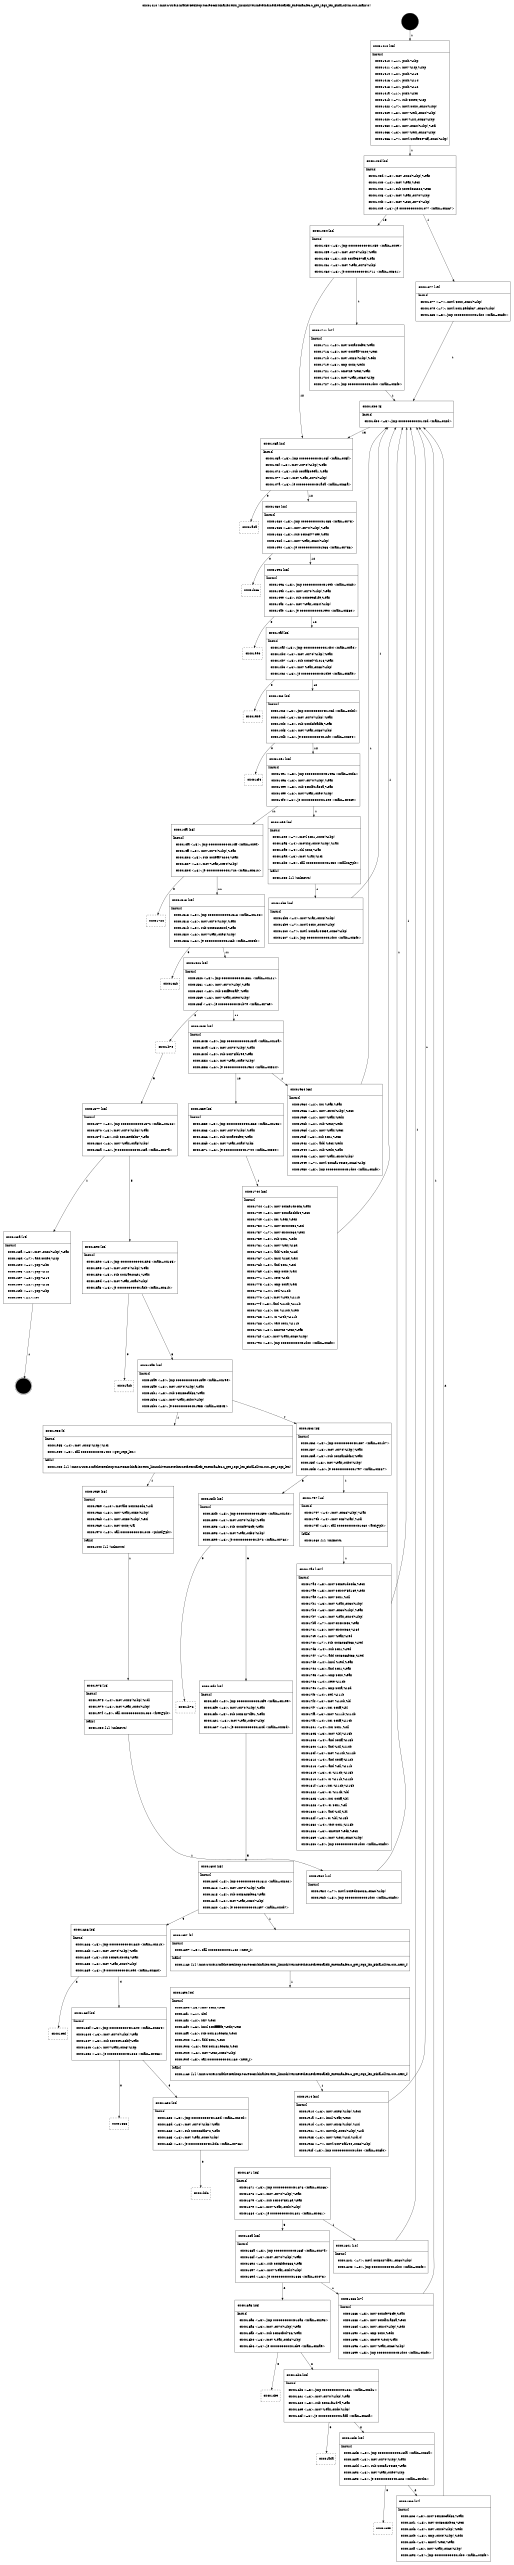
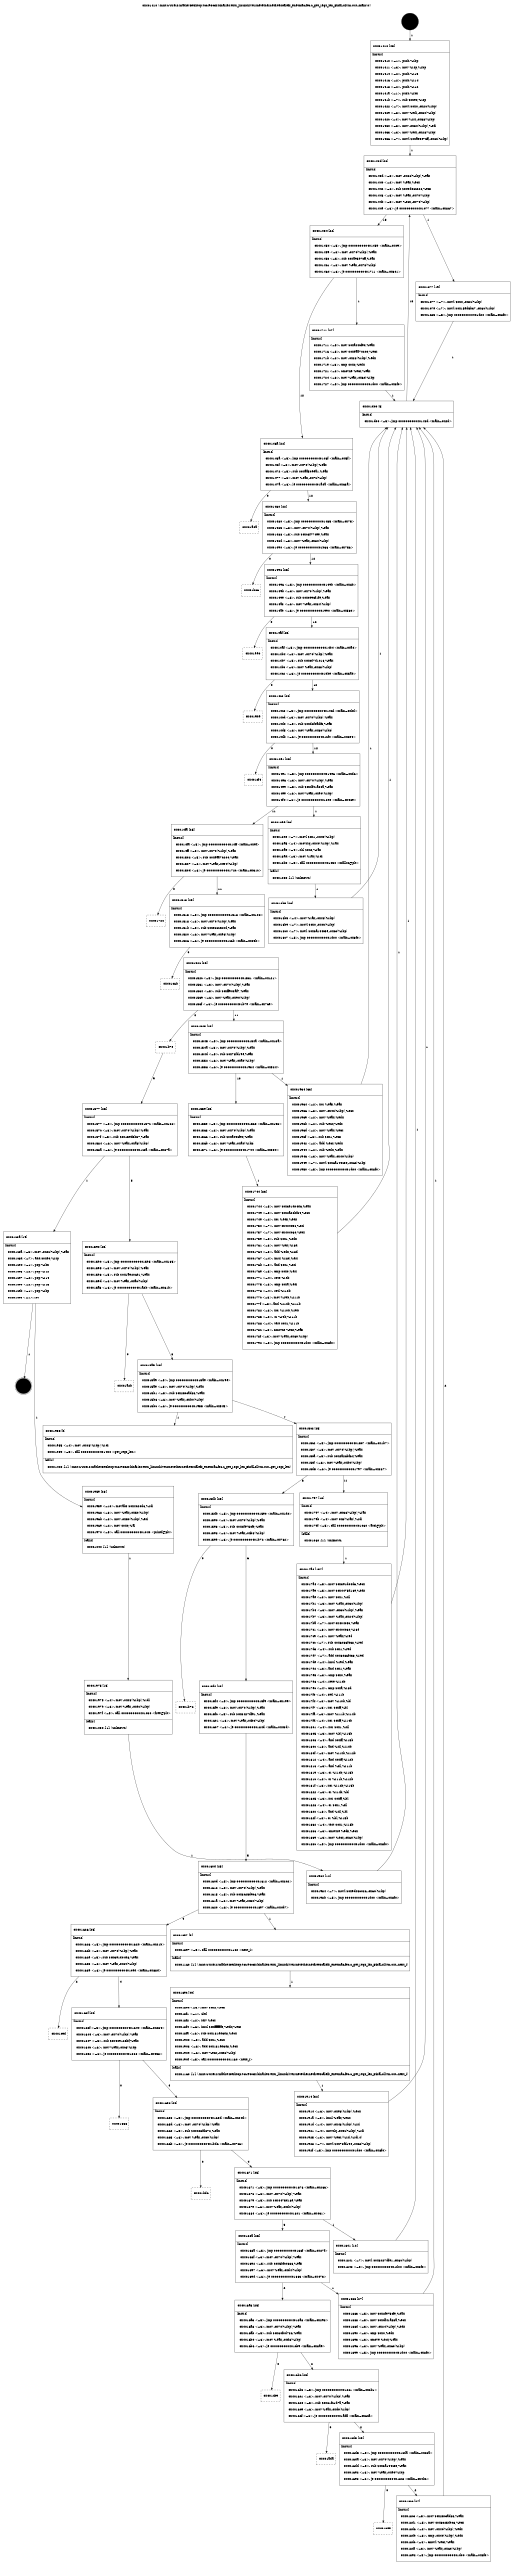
(360, 432) -> (408, 309)
(224, 952) -> none
(151, 1479) -> (35, 1415)
(345, 1481) -> (345, 1481)
none -> (241, 2158)
